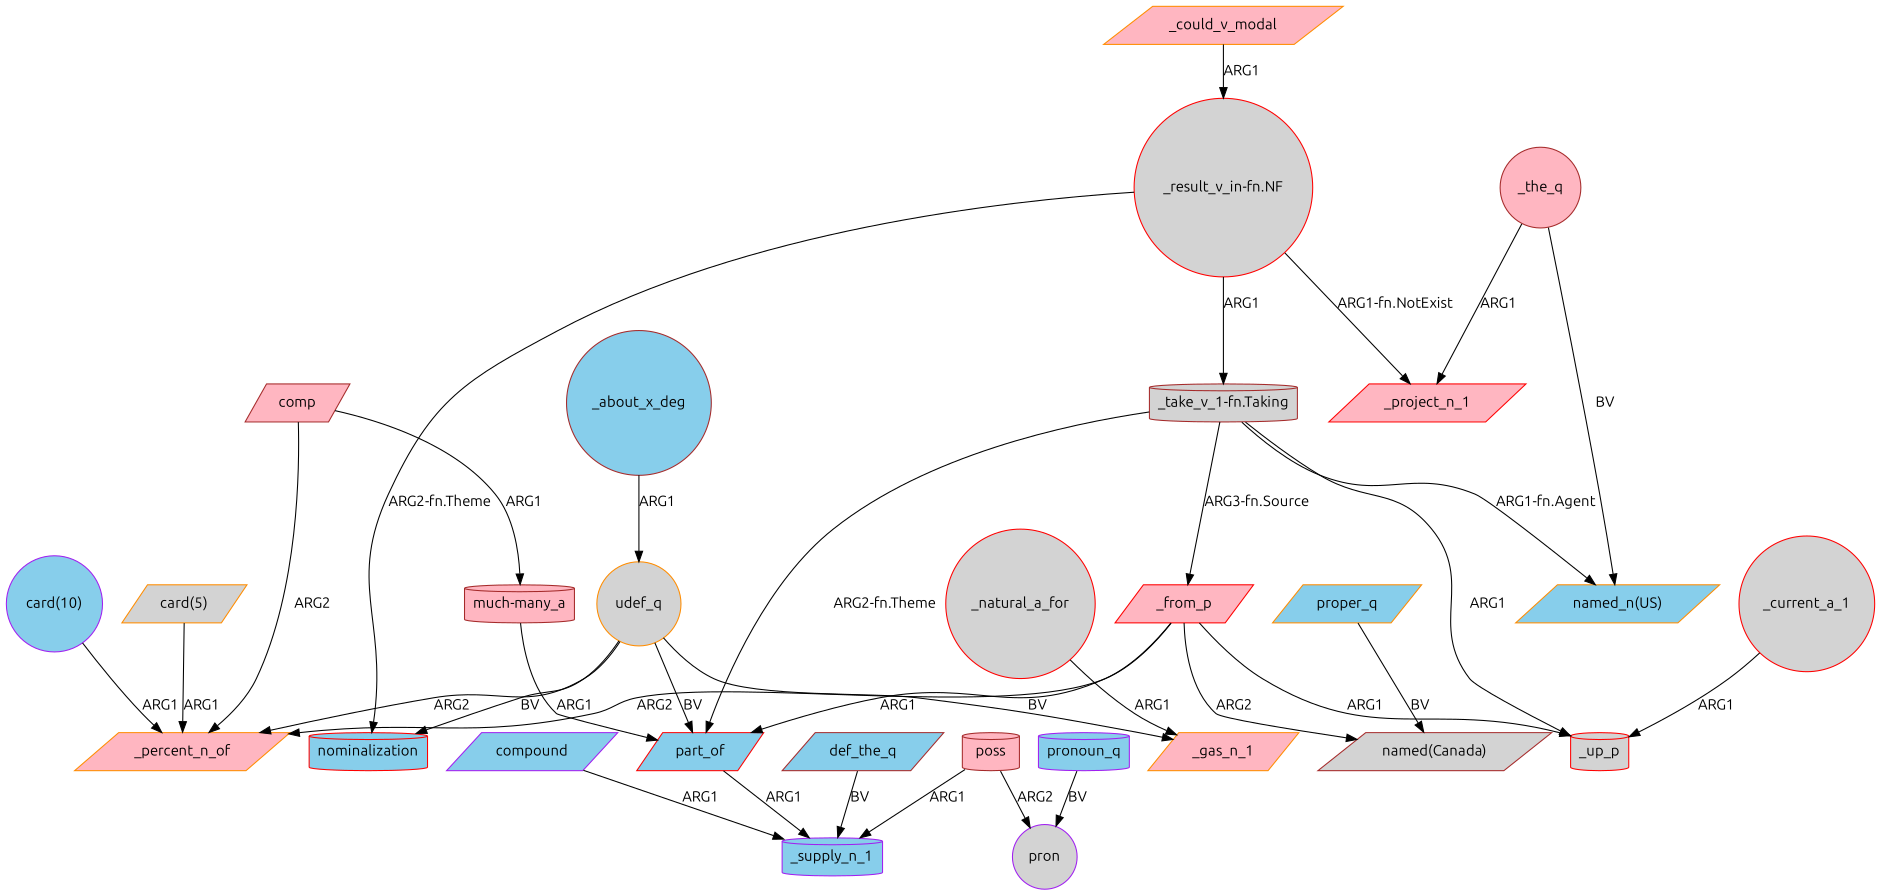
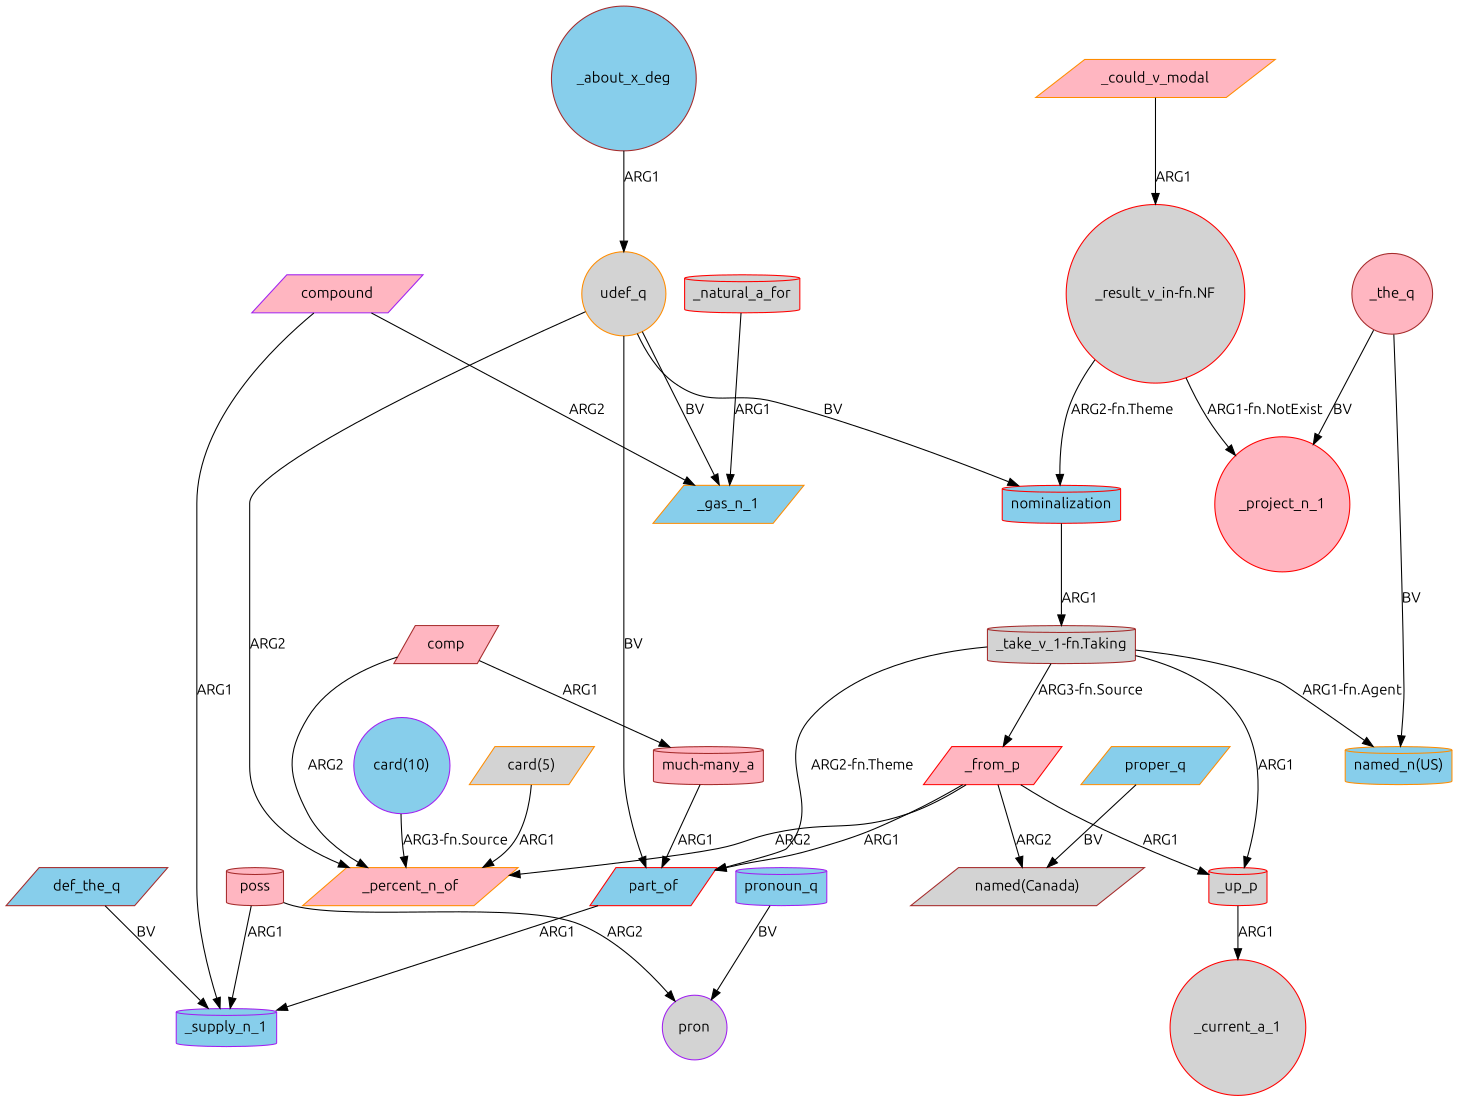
(1499, 304) -> (1343, 410)
(1223, 325) -> (1061, 569)
none -> (528, 396)
(1427, 403) -> (1282, 504)
(1020, 604) -> (742, 294)
(1618, 604) -> (1399, 766)
(1702, 697) -> (1238, 927)
(161, 706) -> (456, 841)
(532, 752) -> (337, 294)
(1223, 752) -> (728, 504)
